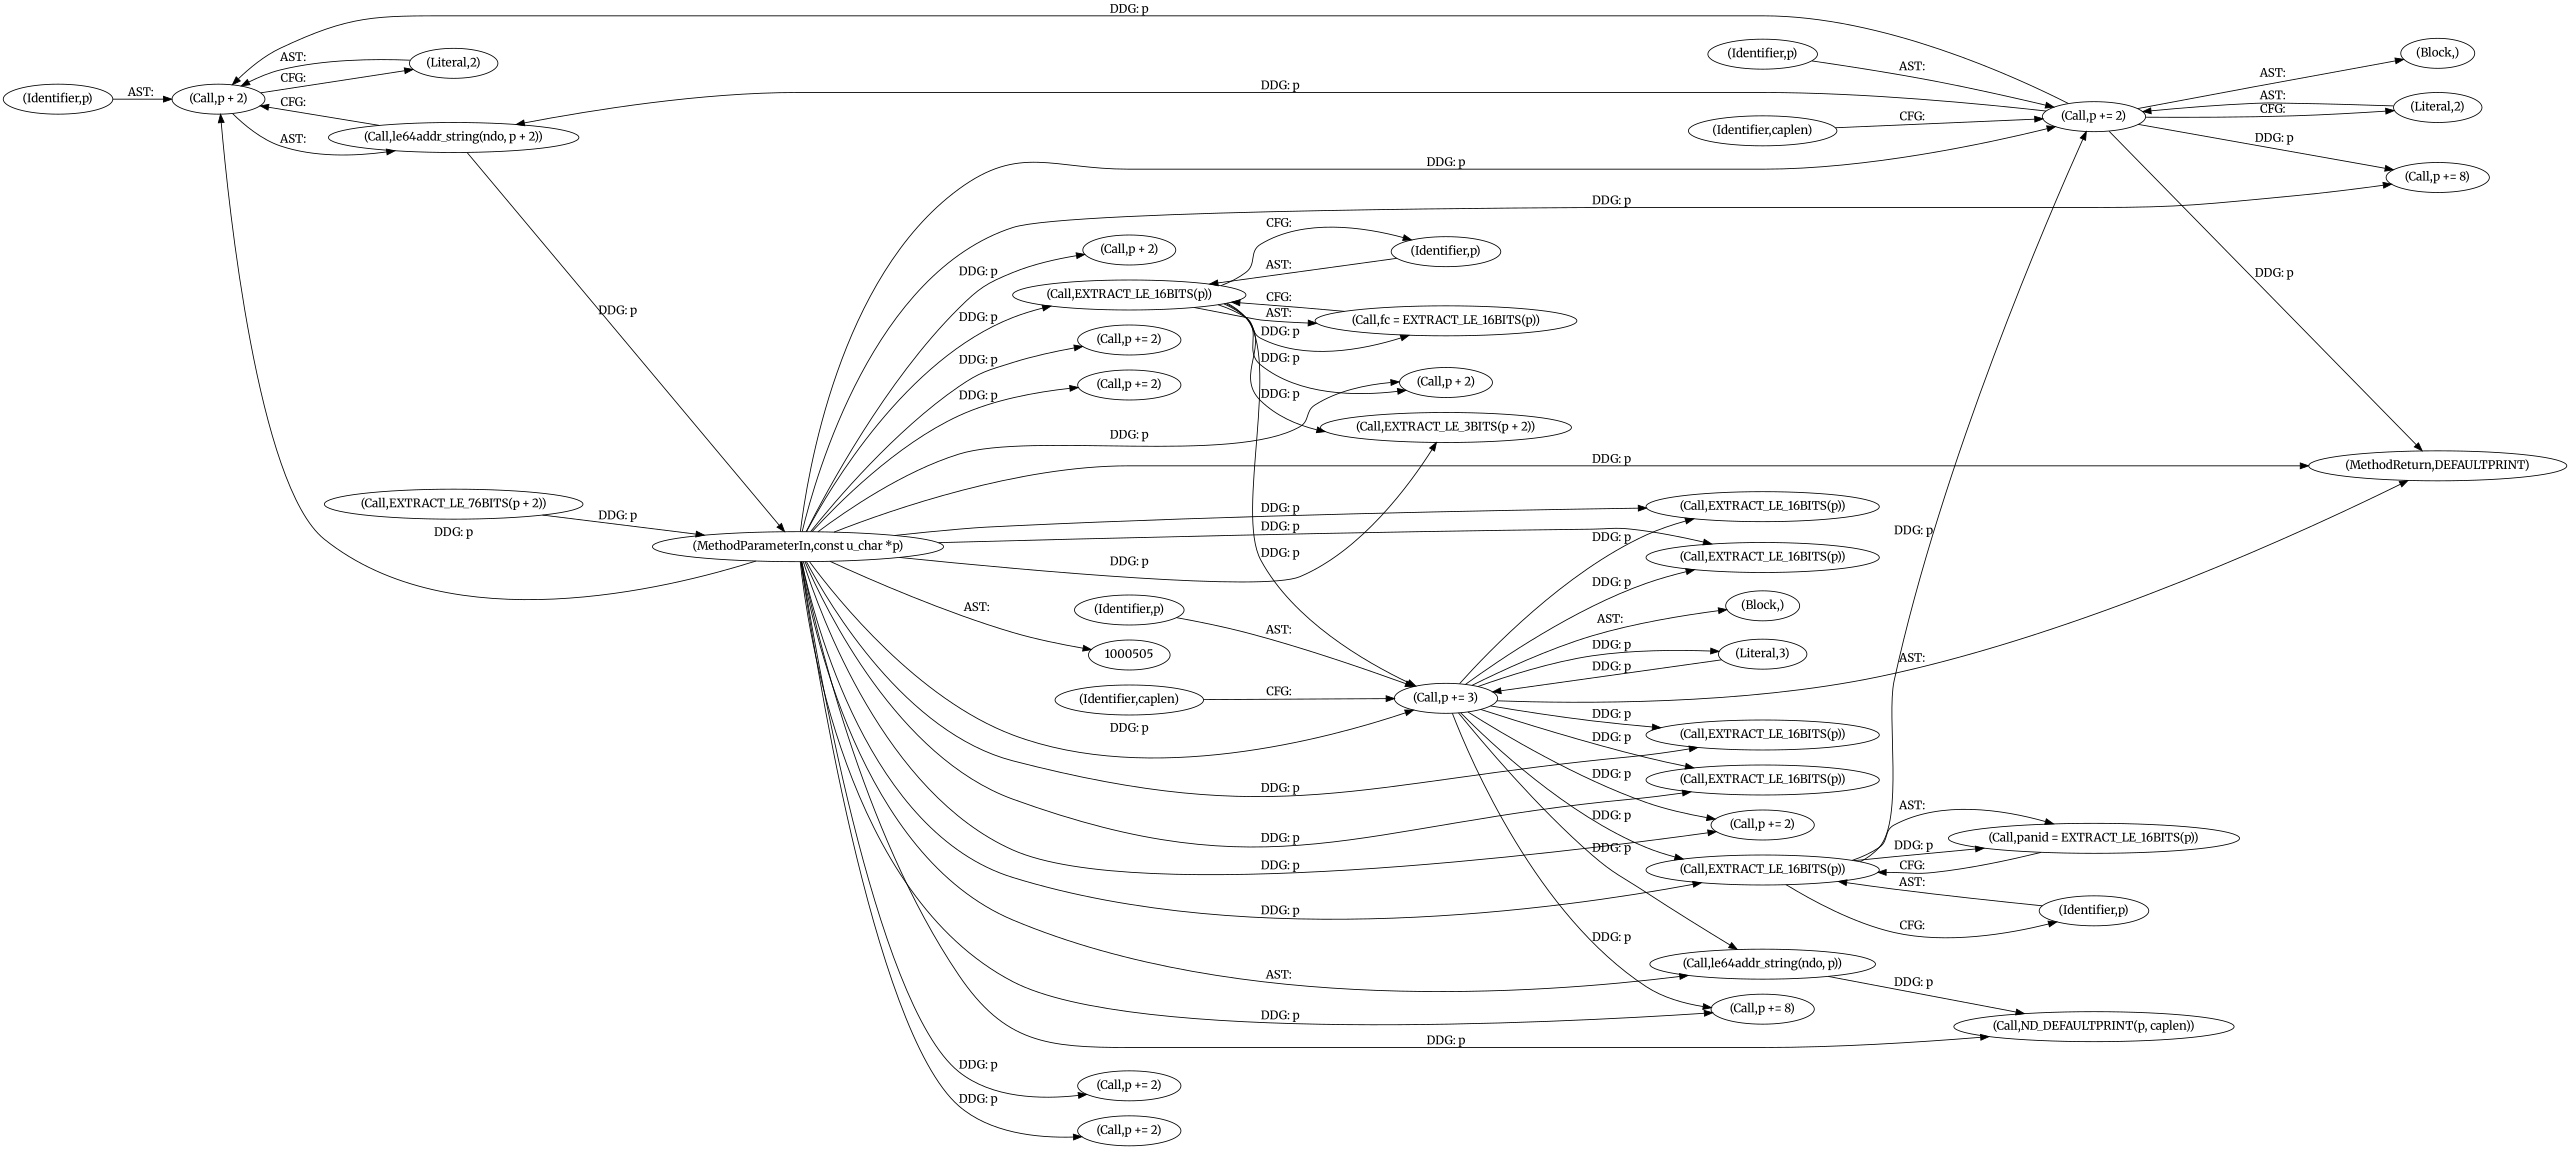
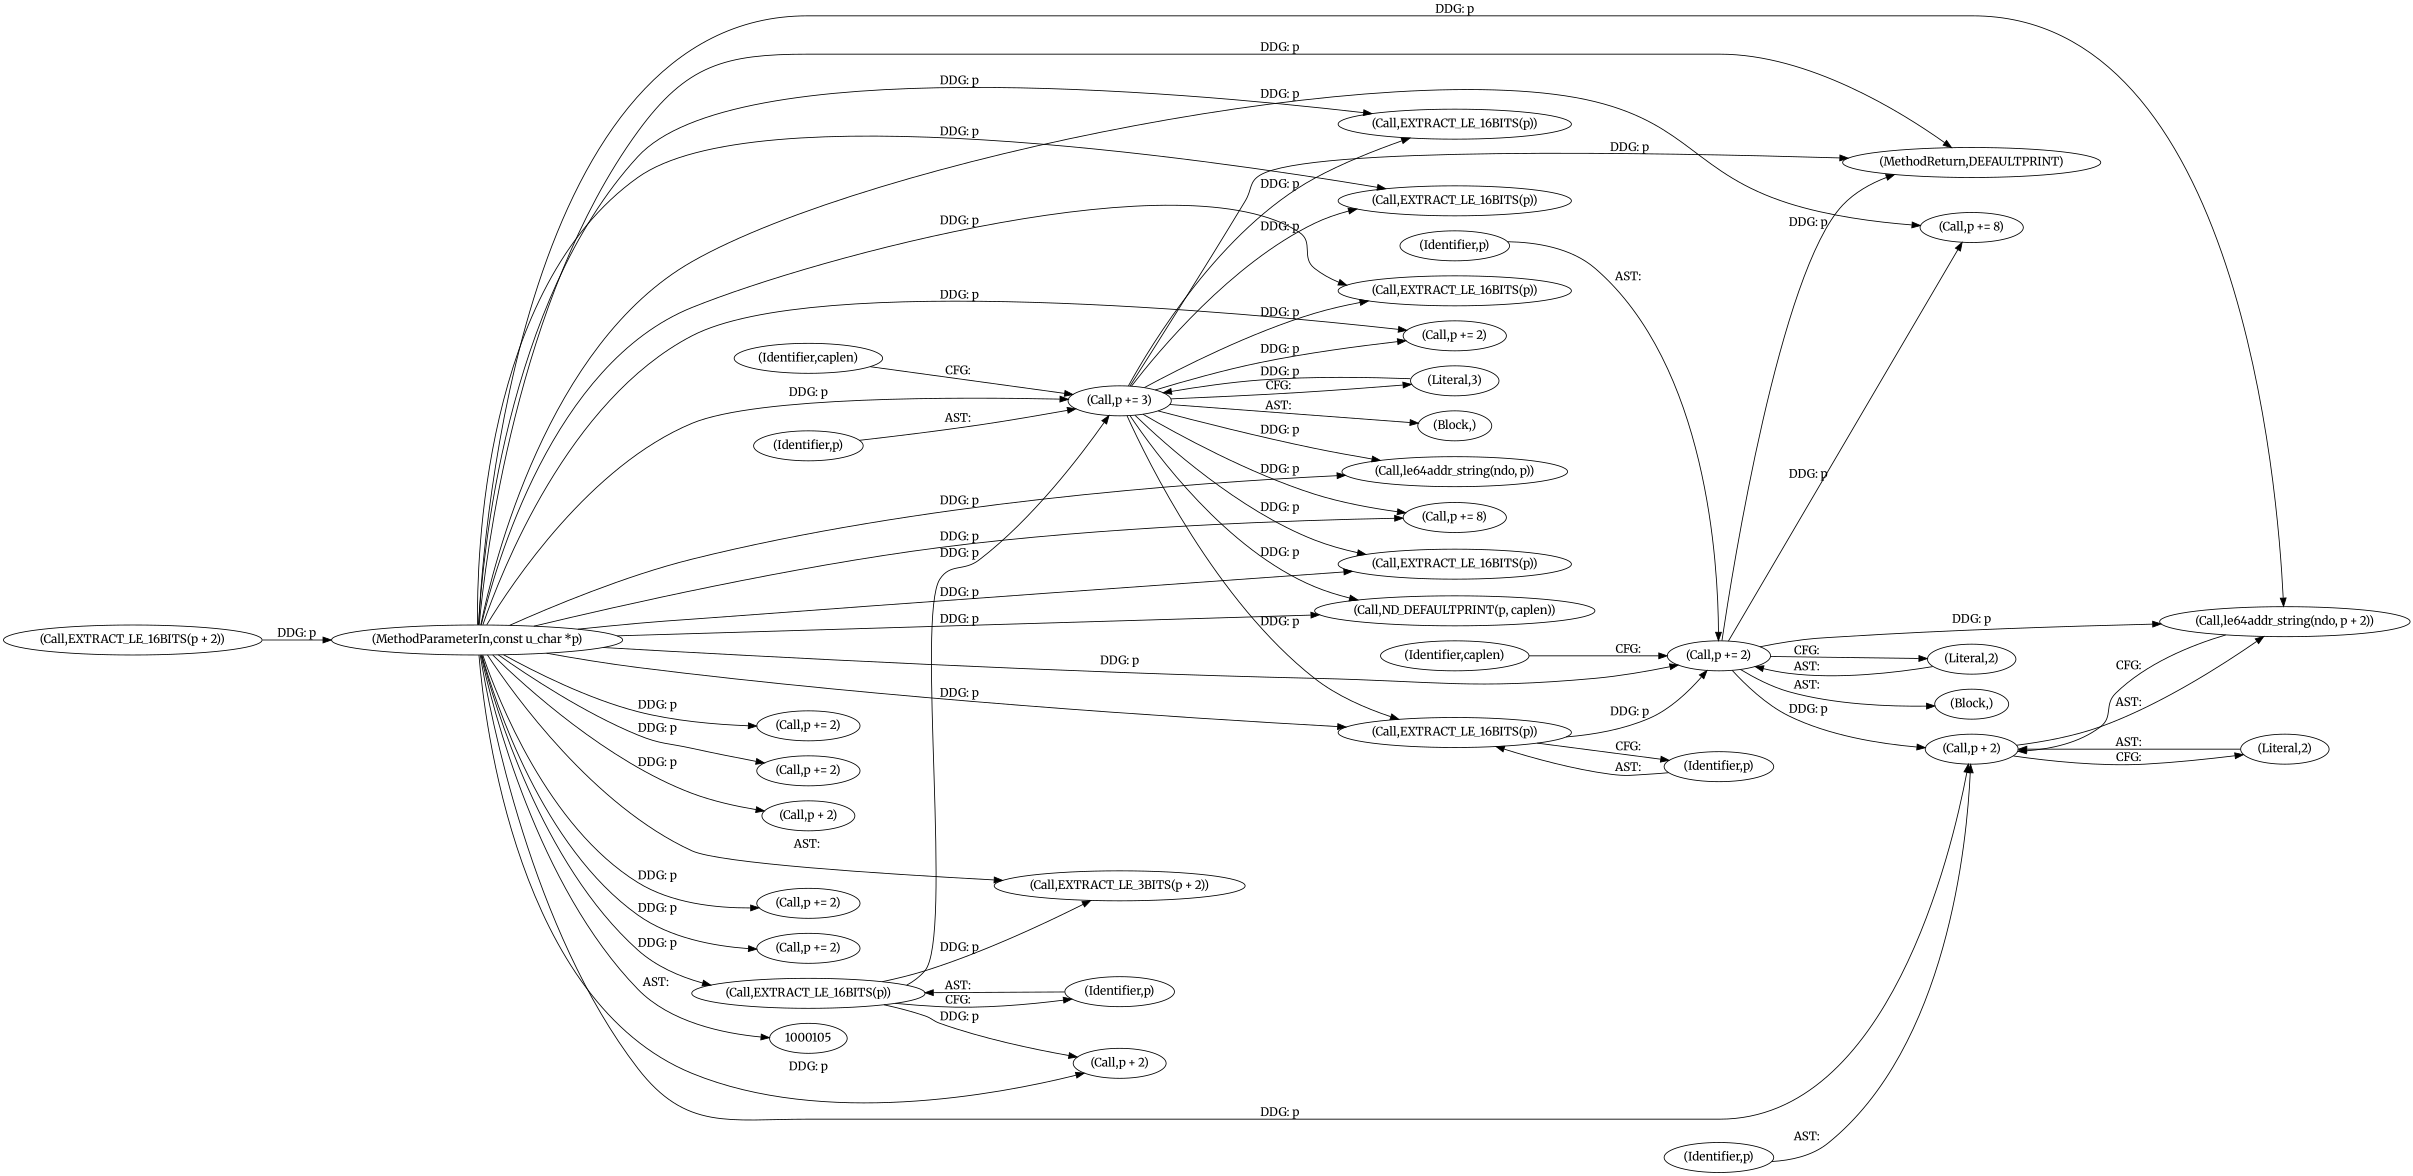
(1446, 321) -> none
(623, 339) -> (1373, 16)
(454, 504) -> (133, 640)
(1129, 562) -> (808, 845)
(1612, 645) -> (1280, 386)
(1129, 655) -> (808, 1038)
(1914, 659) -> (1630, 148)
(2094, 838) -> none
(1280, 975) -> (959, 501)
(1922, 994) -> (1230, 531)
